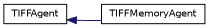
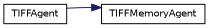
(89, 21) -> (79, 8)
